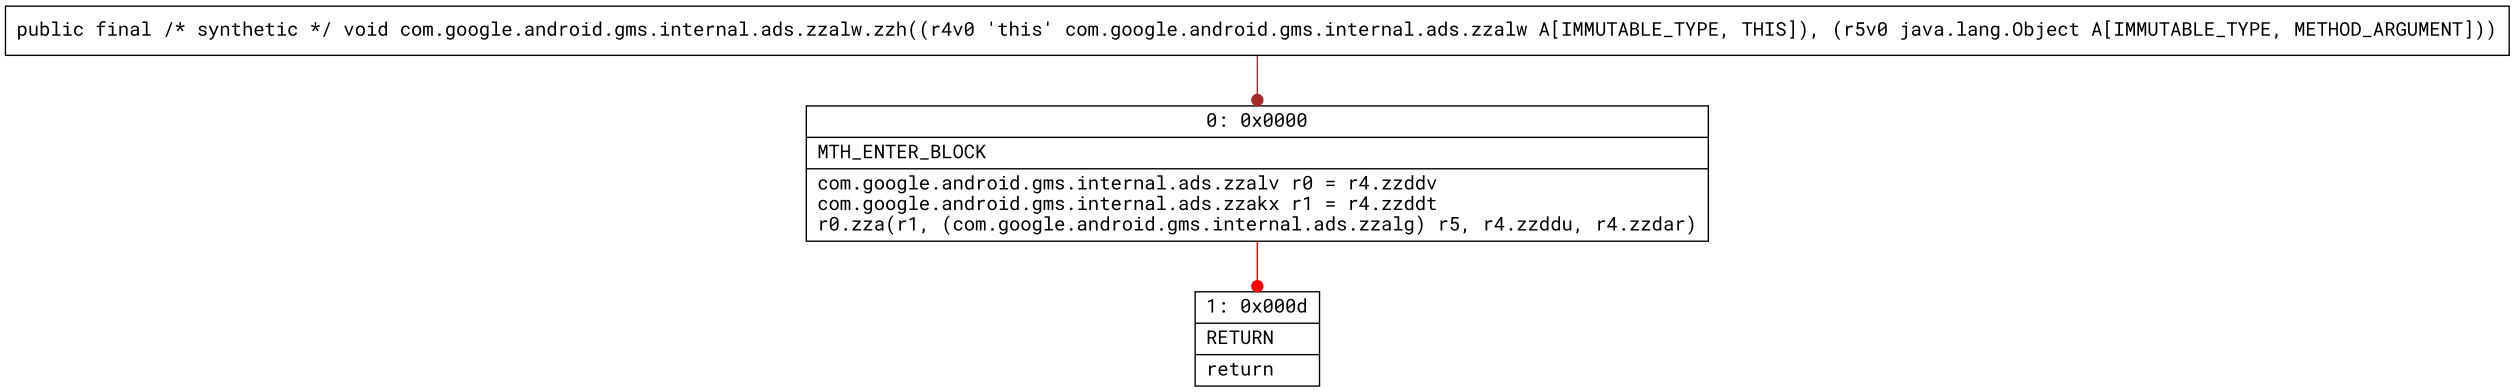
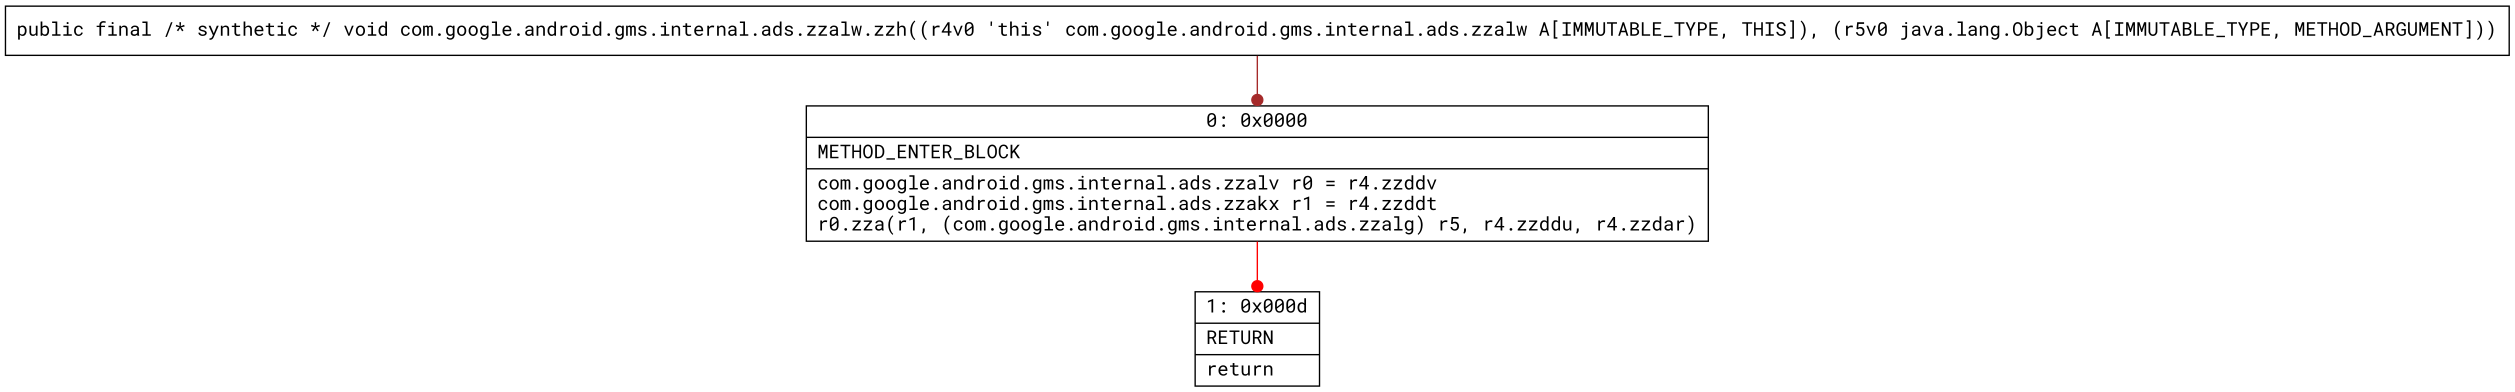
(902, 152) -> (919, 152)
